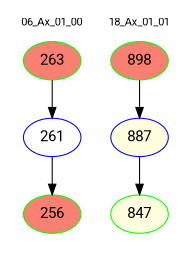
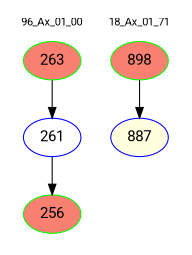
(52, 23) -> (52, 23)
(140, 23) -> (140, 23)
(140, 214) -> none
